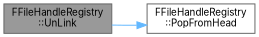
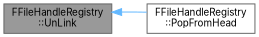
(124, 25) -> (134, 12)
